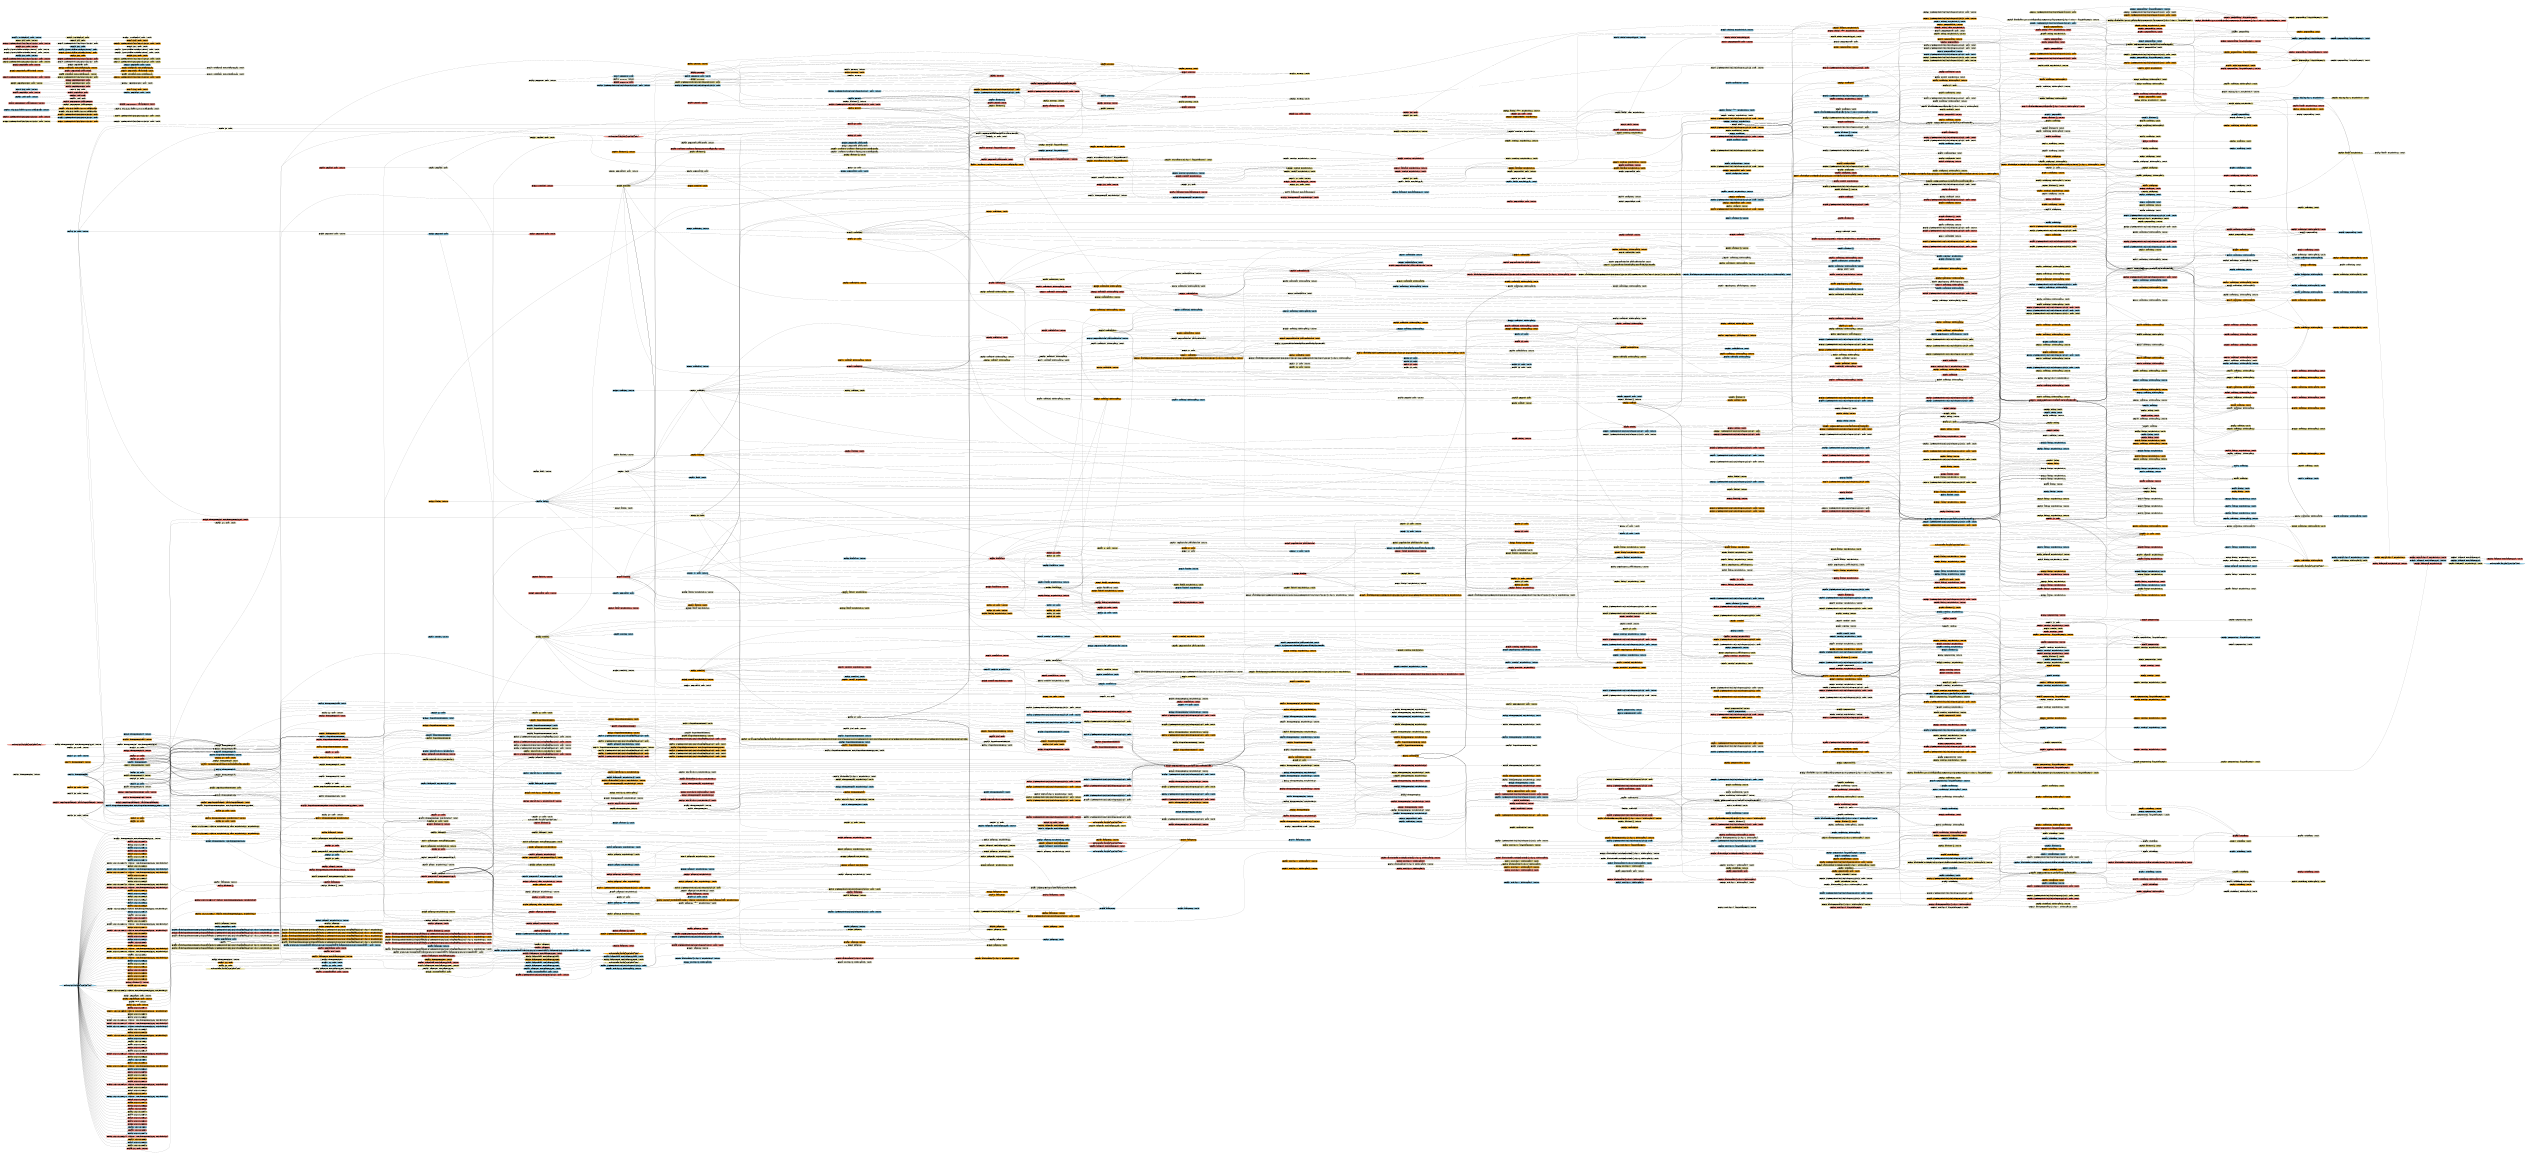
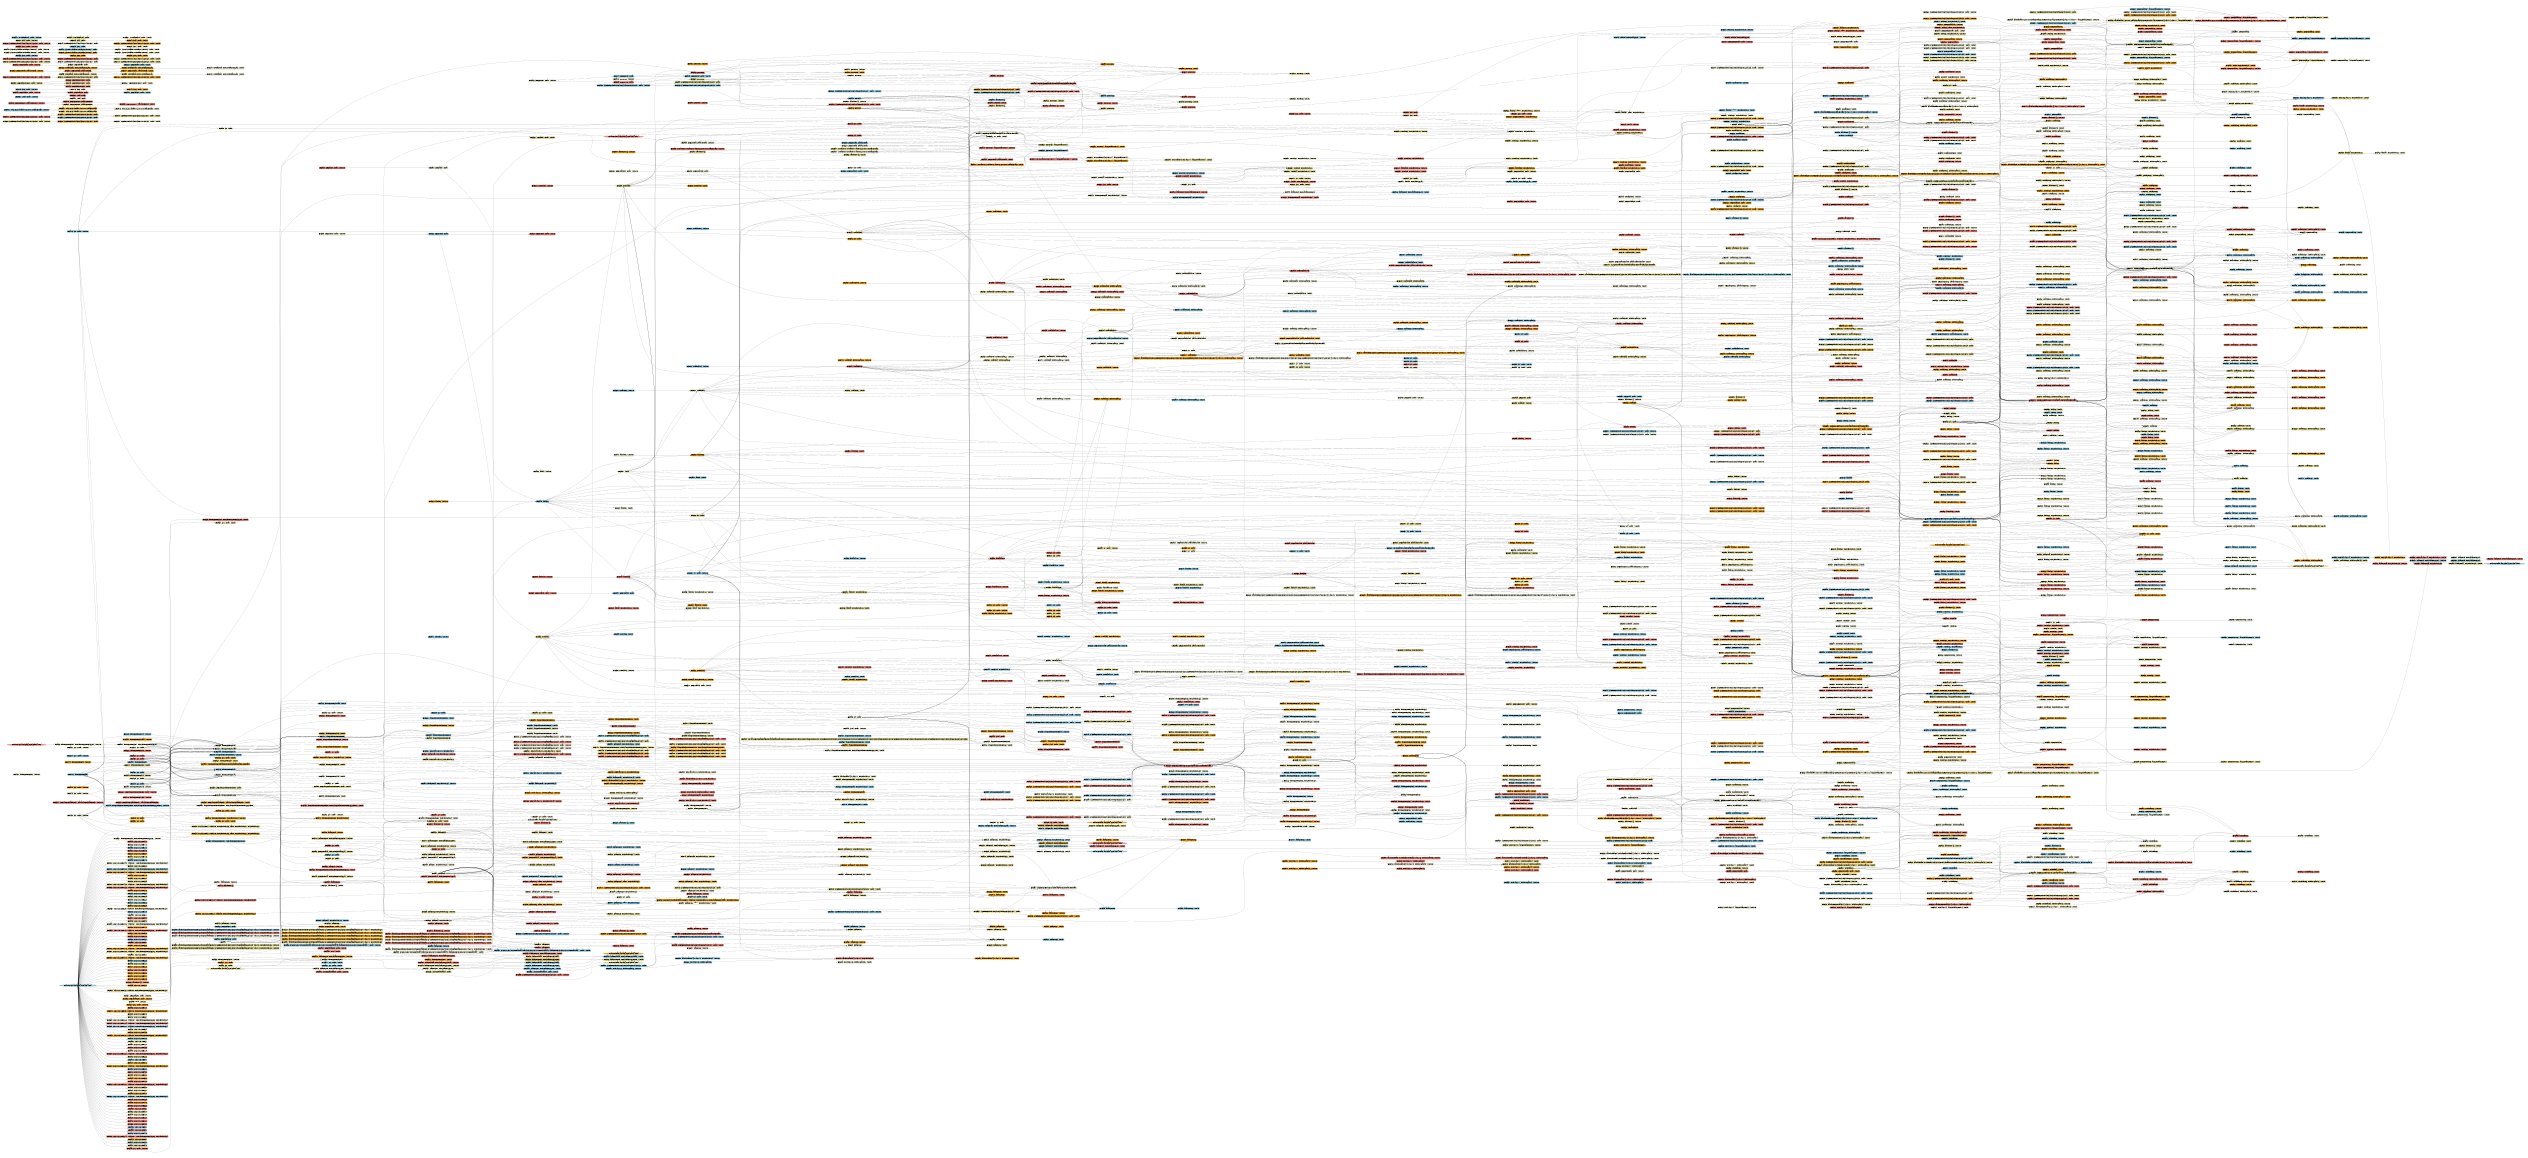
(1957, 647) -> (1957, 647)
none -> (438, 855)
